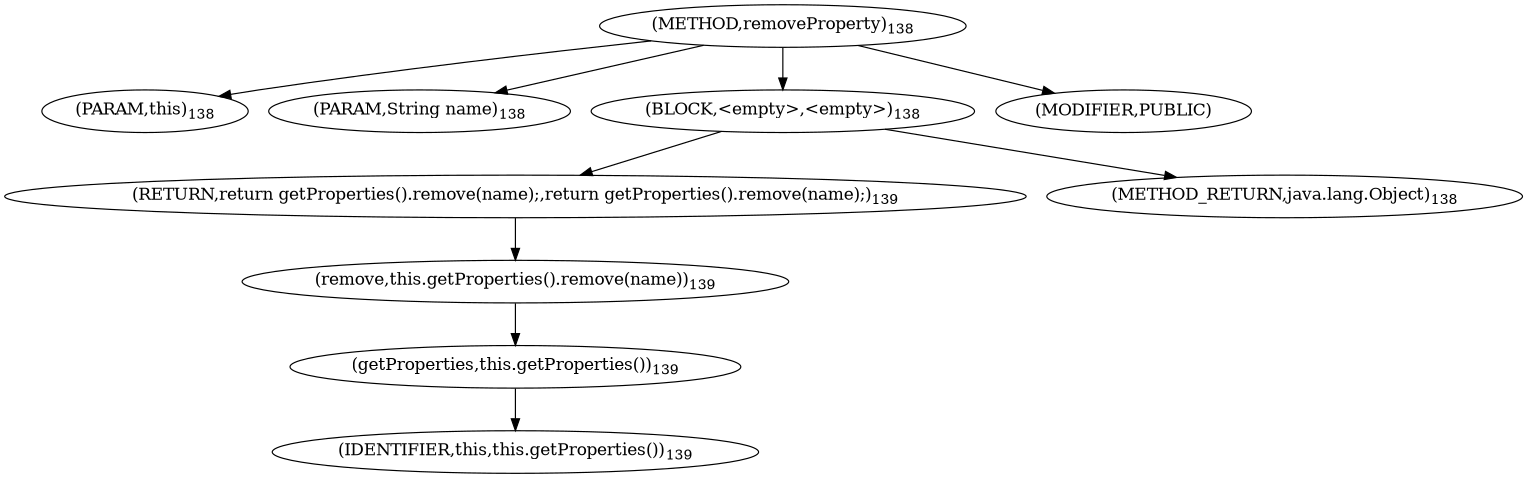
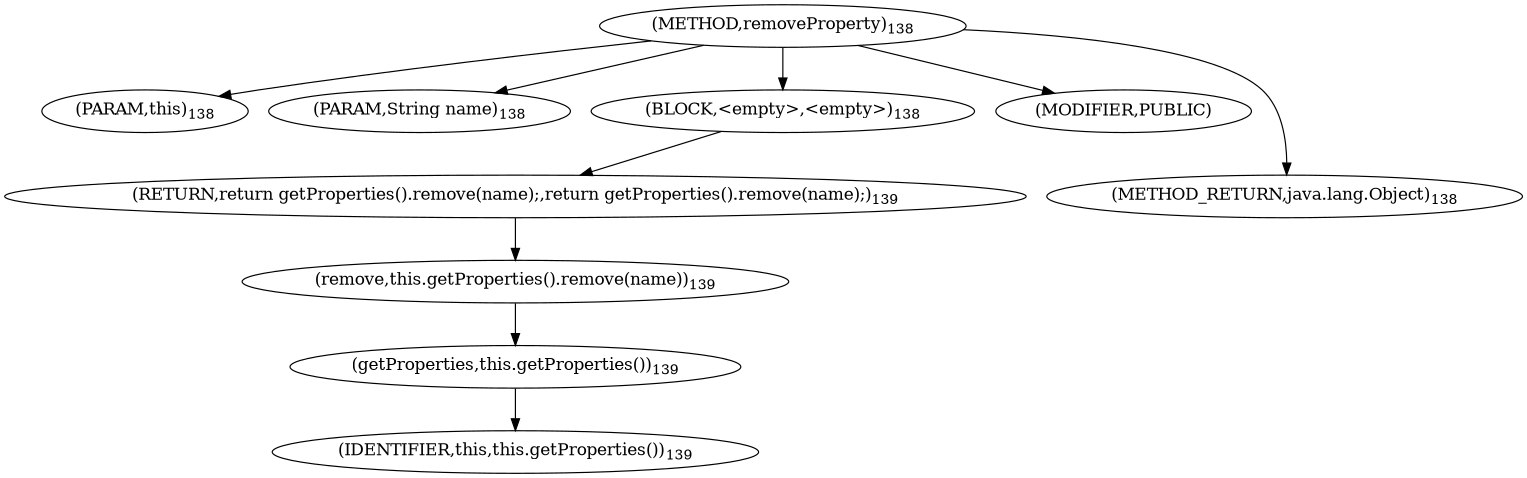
(1025, 152) -> (1156, 50)
